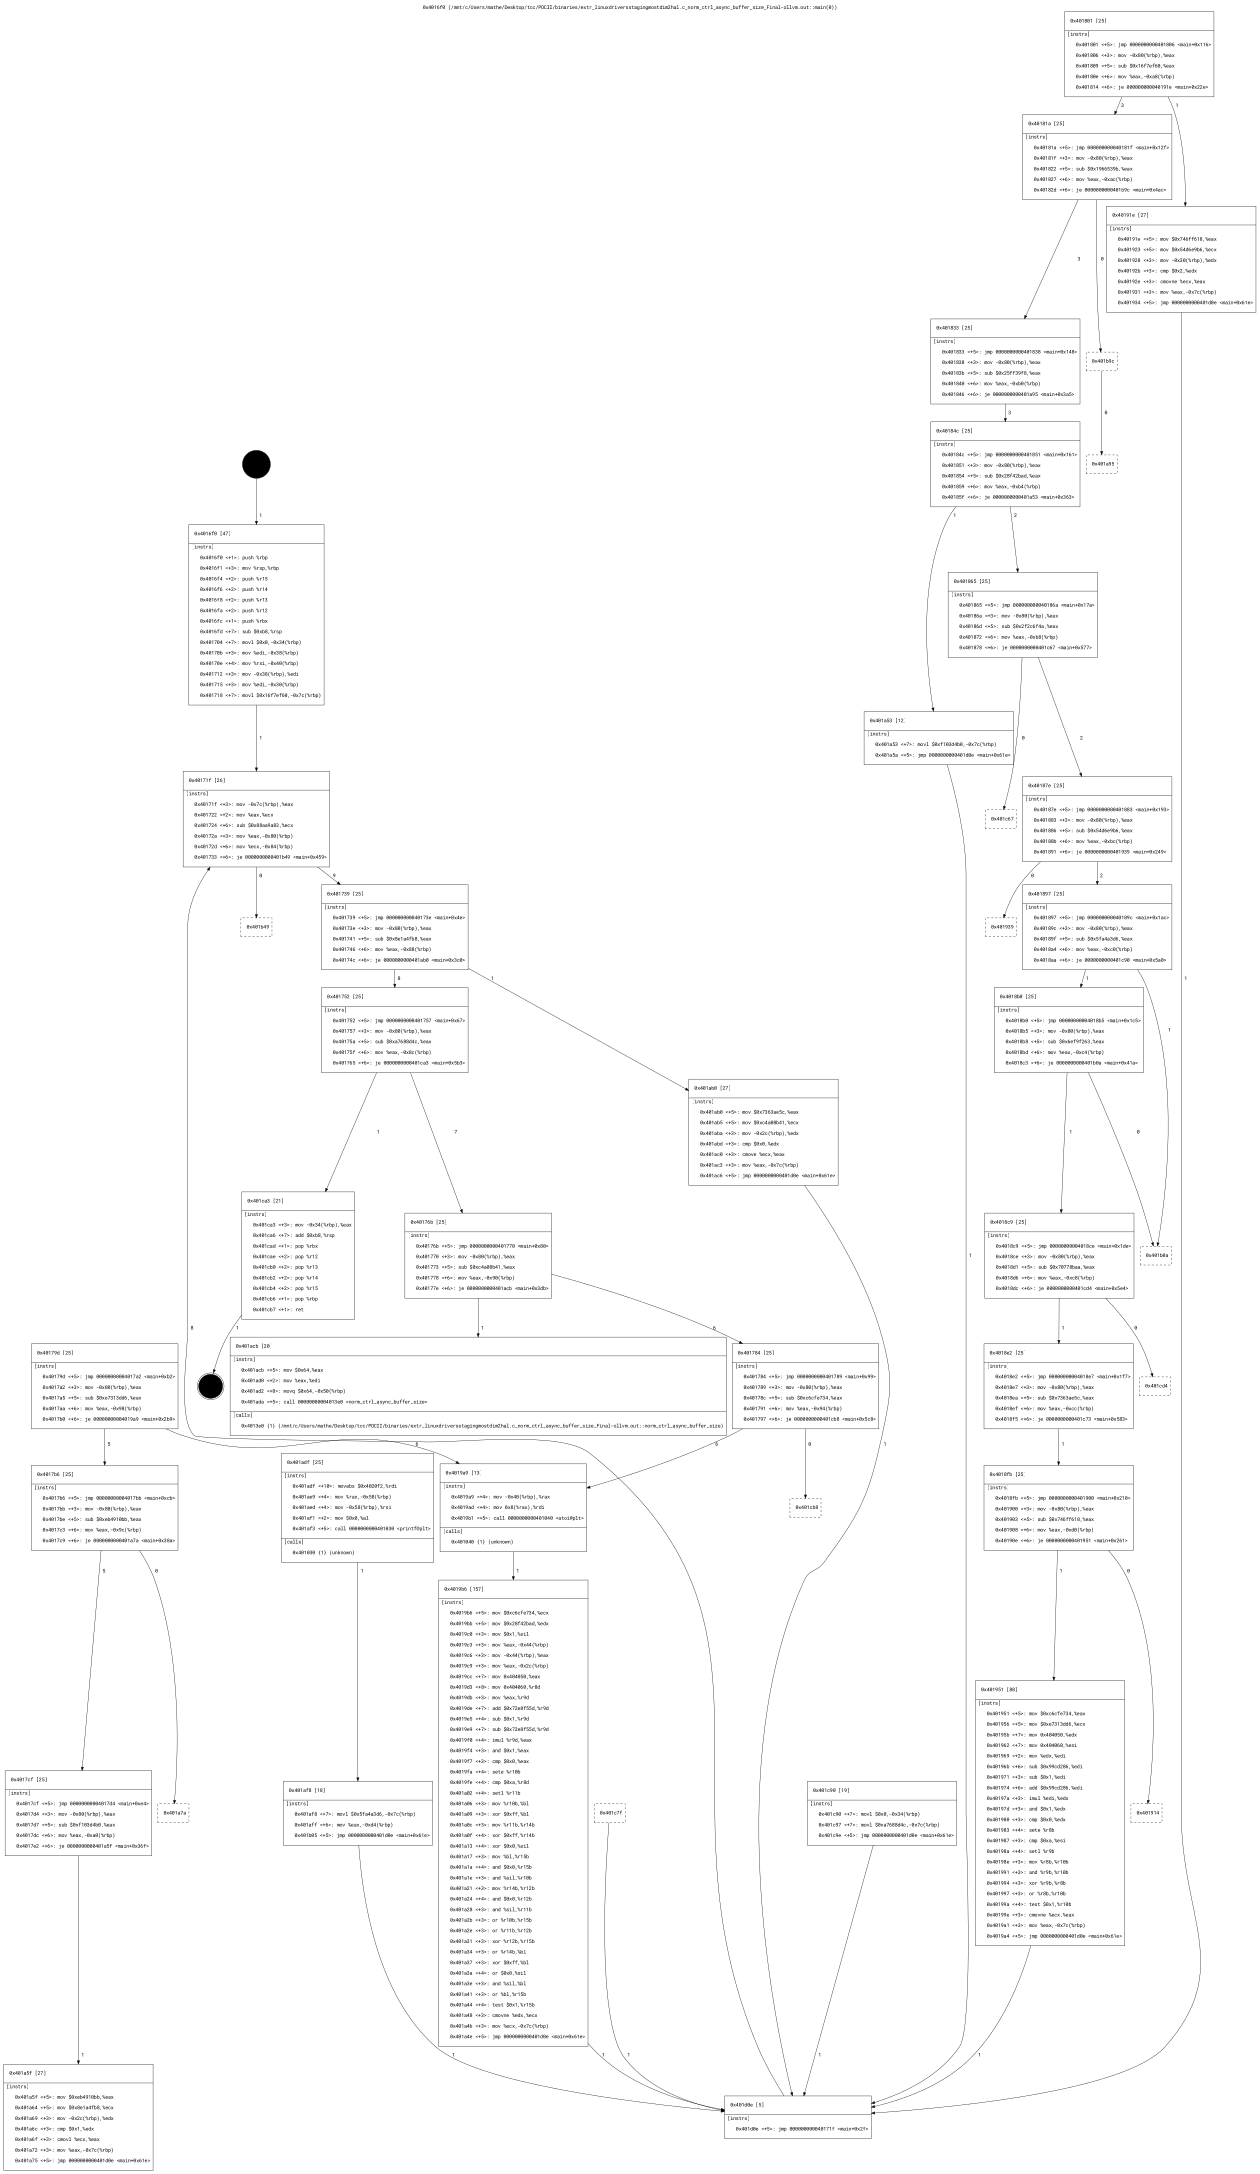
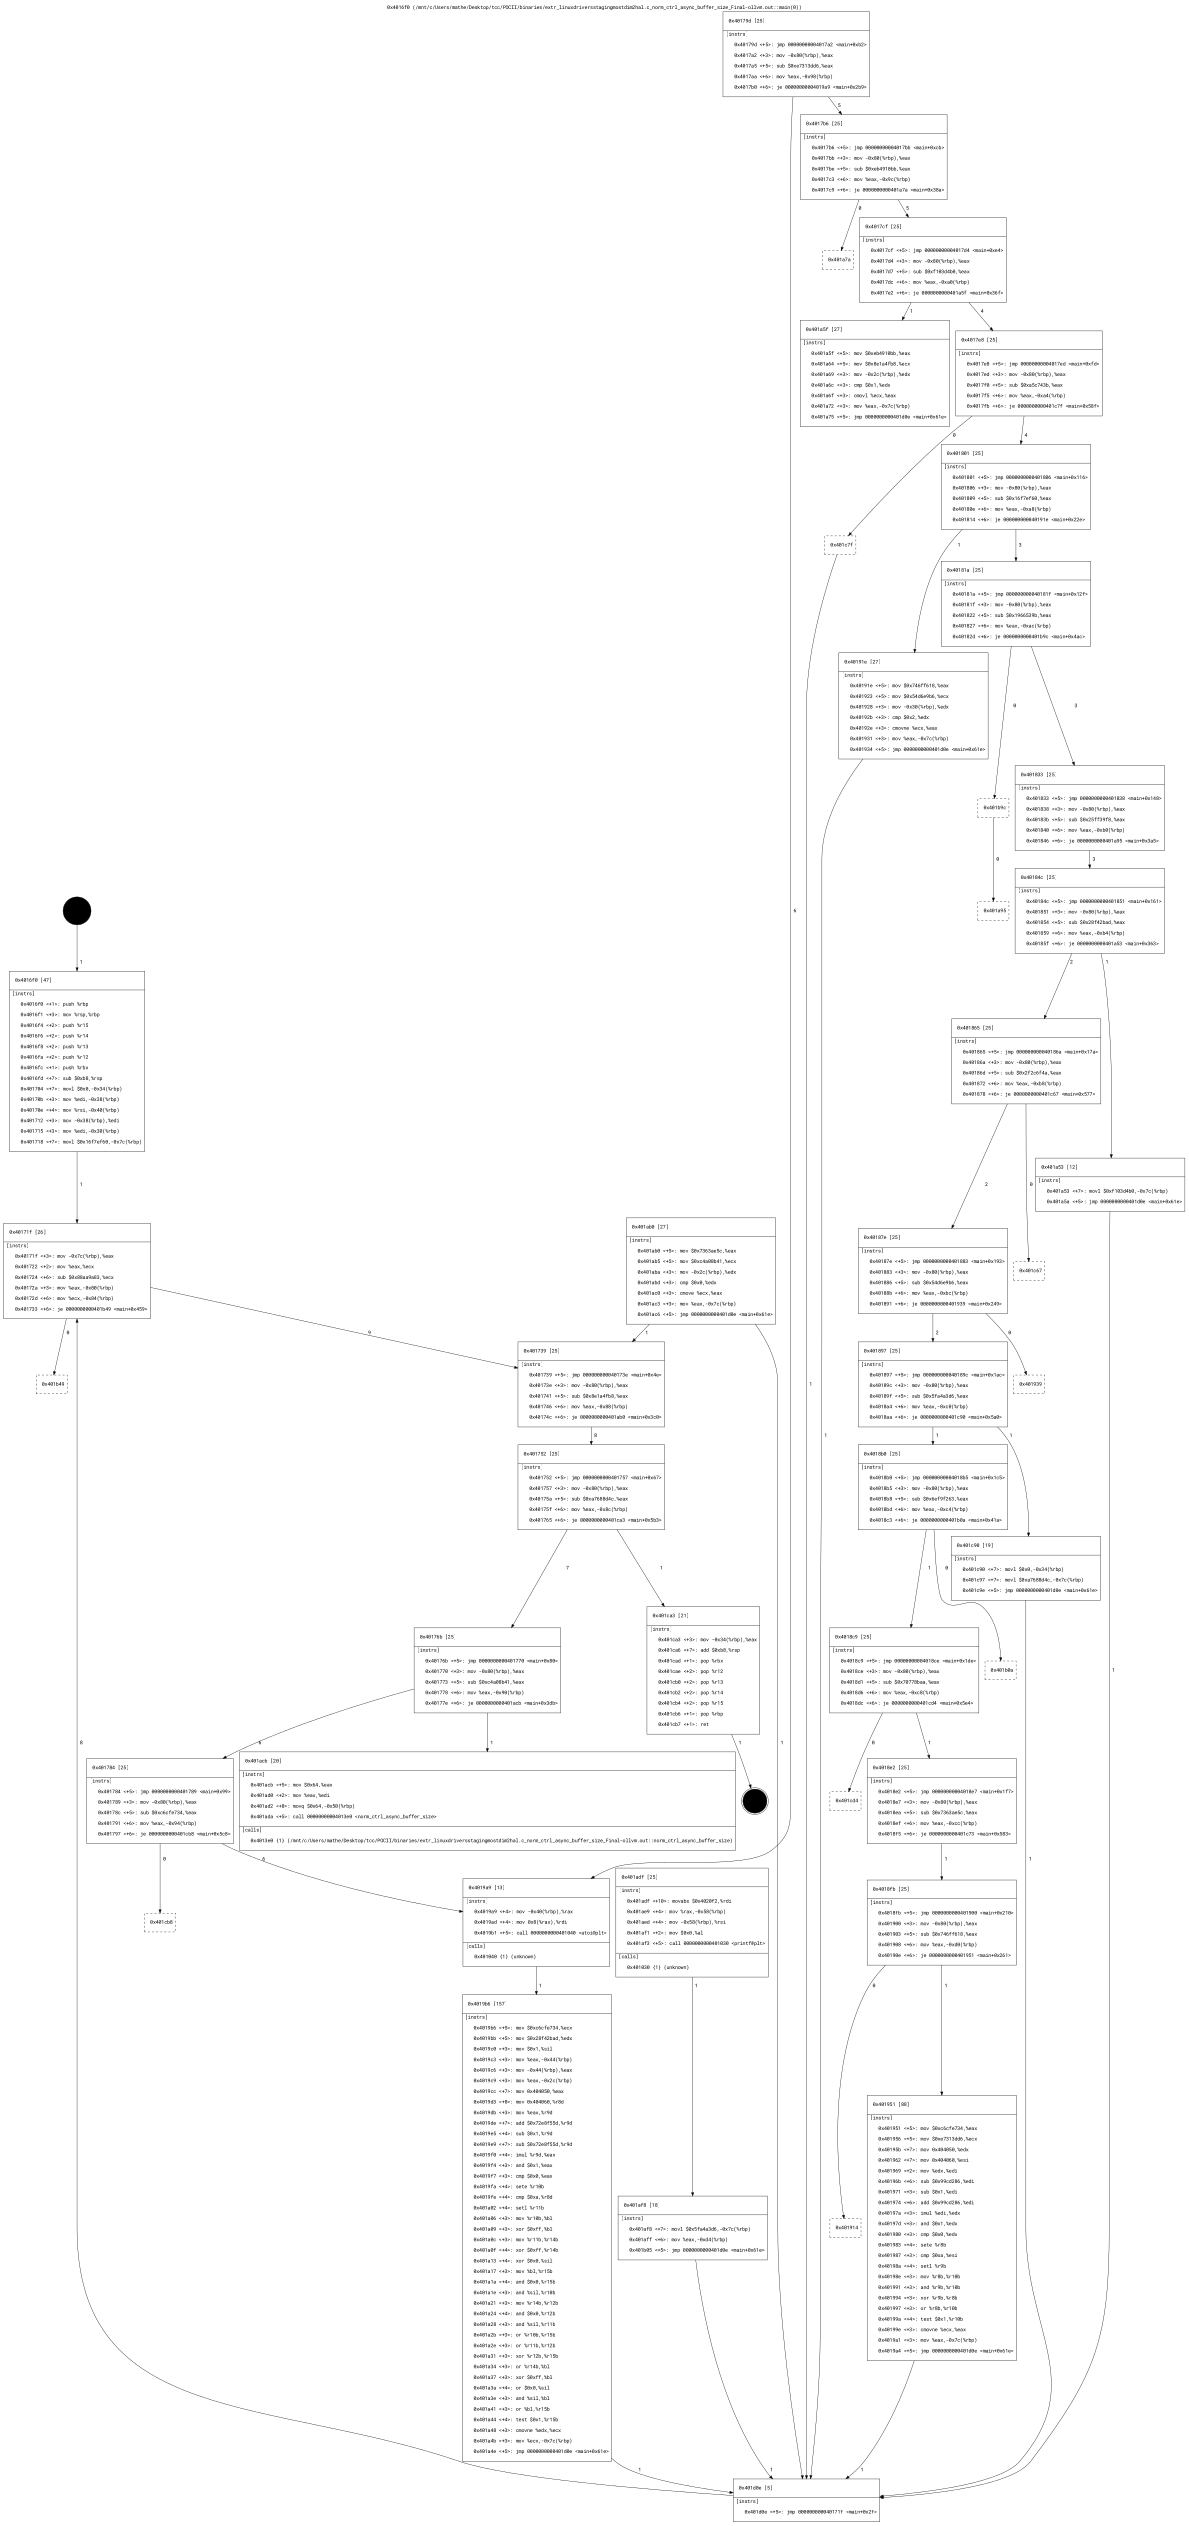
none -> (1029, 373)
(577, 1029) -> (642, 1332)
(1168, 1104) -> (1023, 1477)
